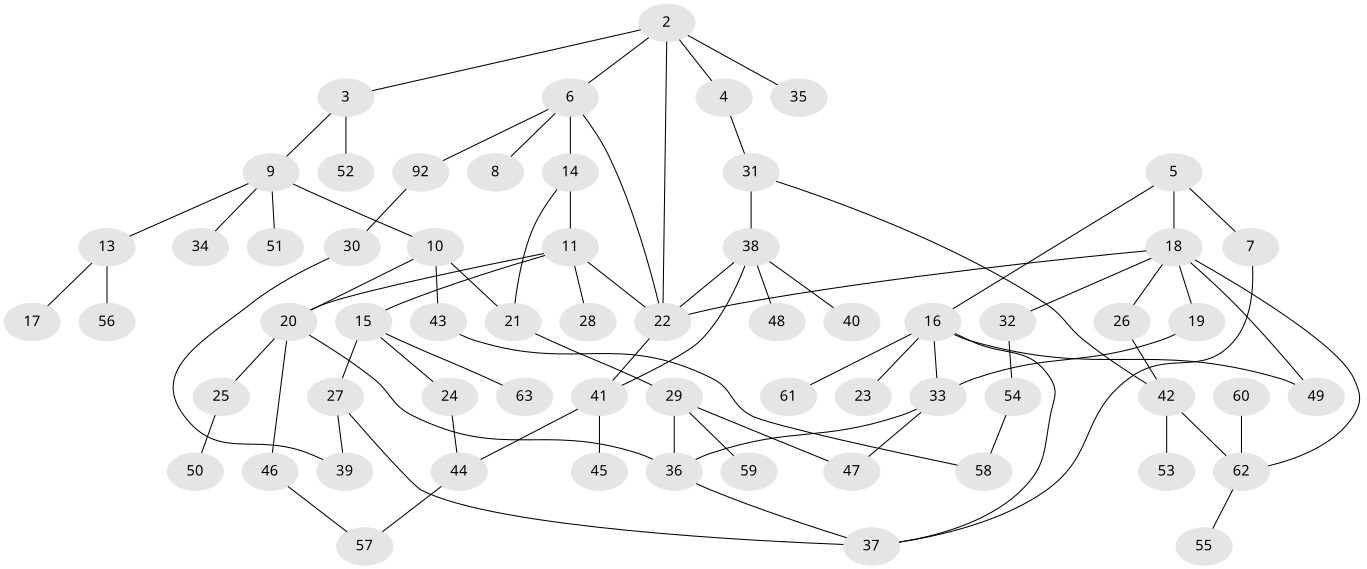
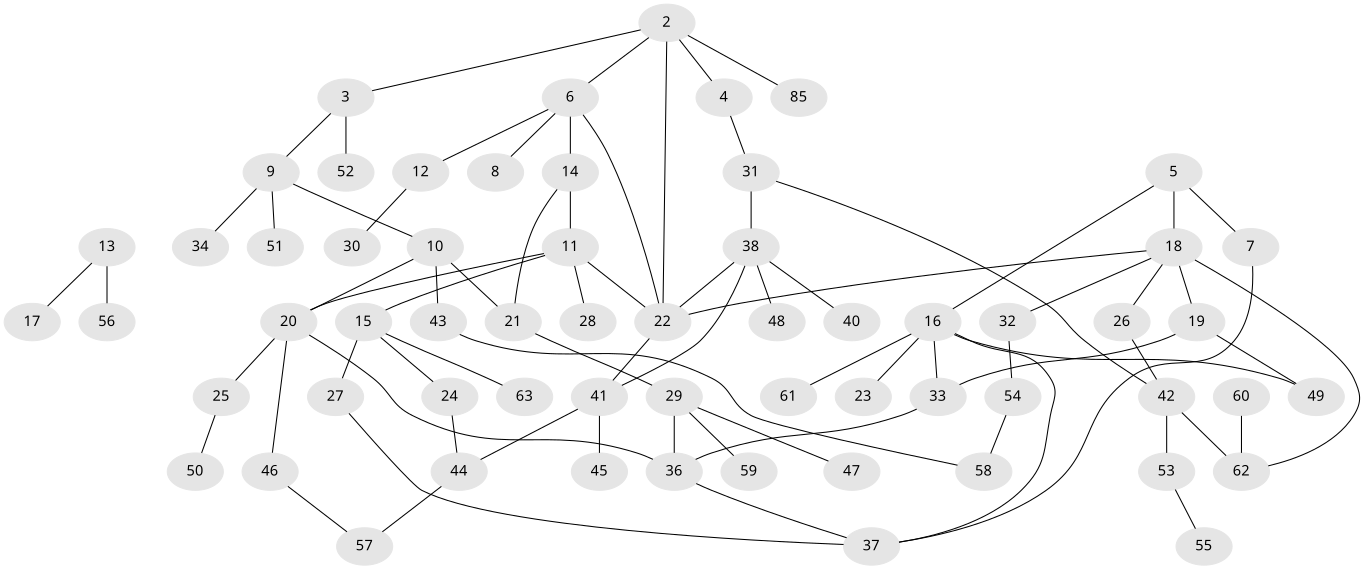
(799, 98) -> (799, 98)
(421, 172) -> (421, 172)
(189, 210) -> none
(1252, 322) -> (1256, 359)
(895, 434) -> none
(345, 472) -> none
(1223, 509) -> (1185, 509)
